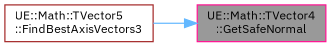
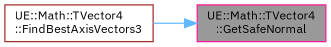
(79, 23) -> (79, 23)
